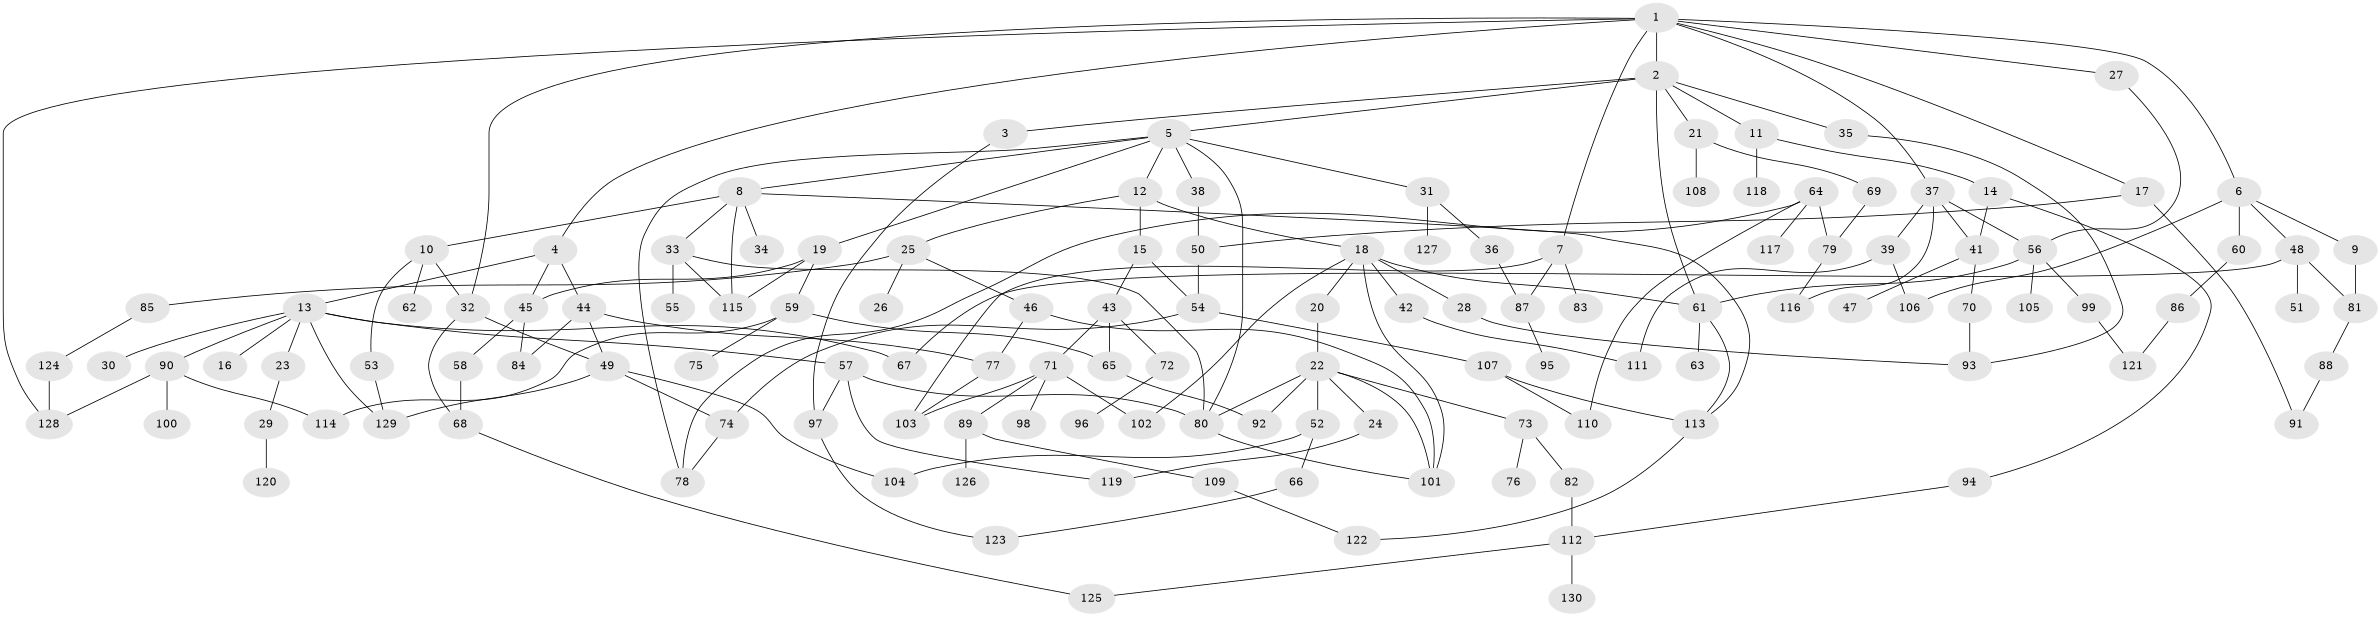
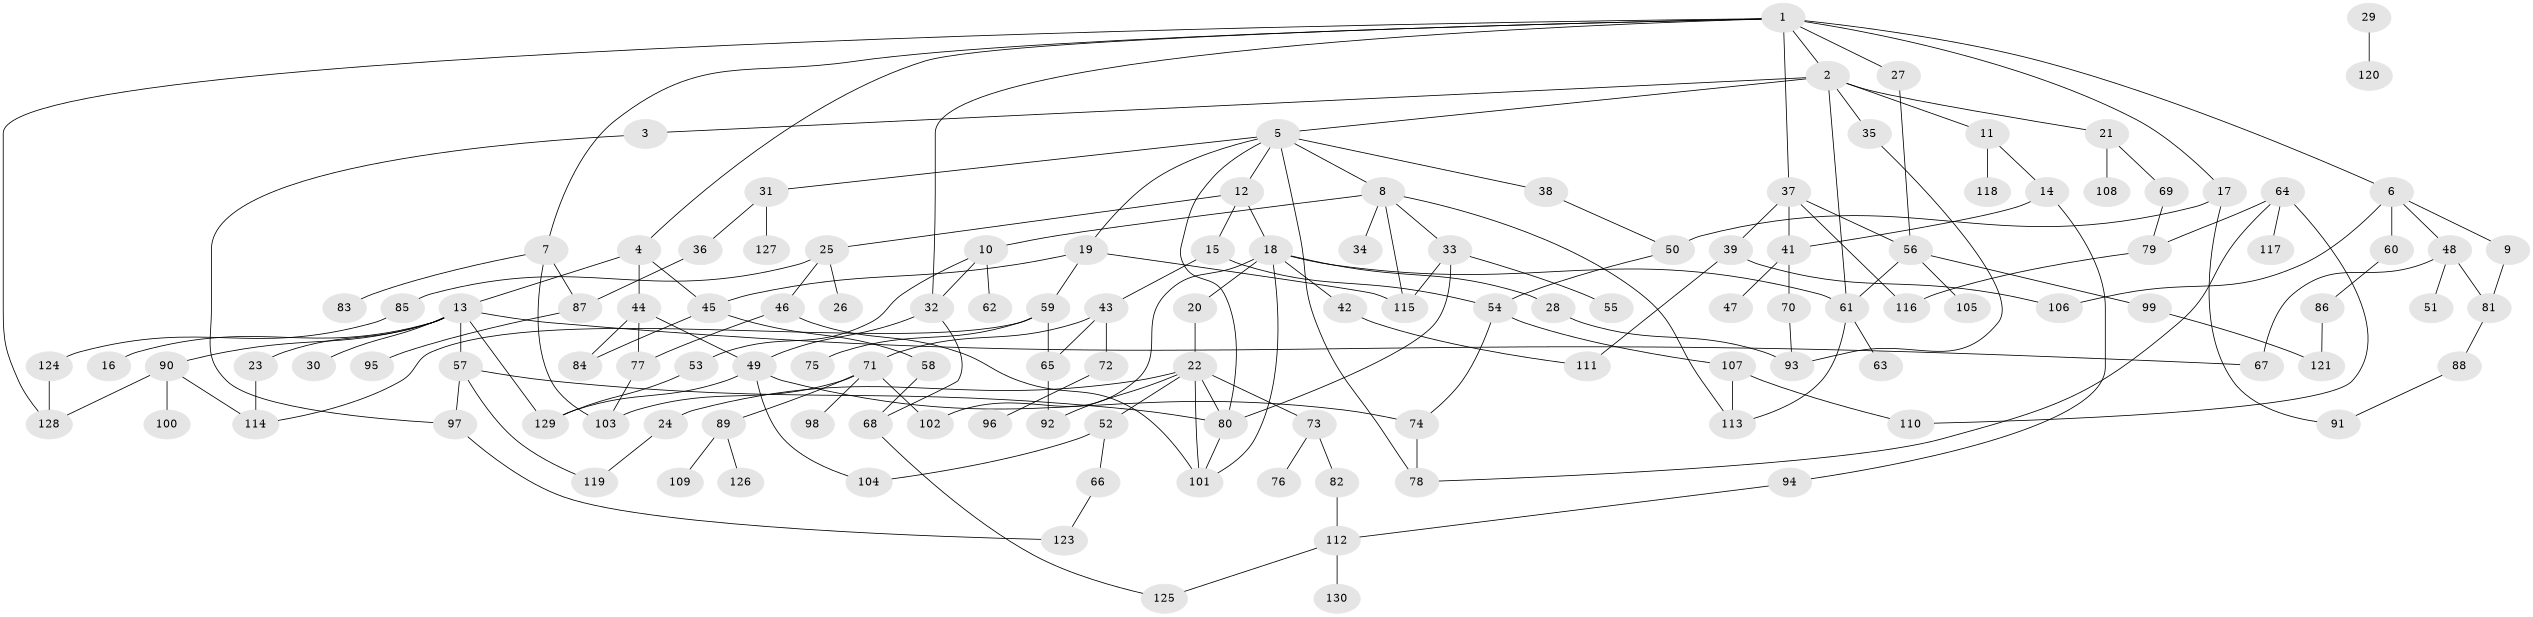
(275, 395) -> (256, 390)
(1357, 541) -> none
